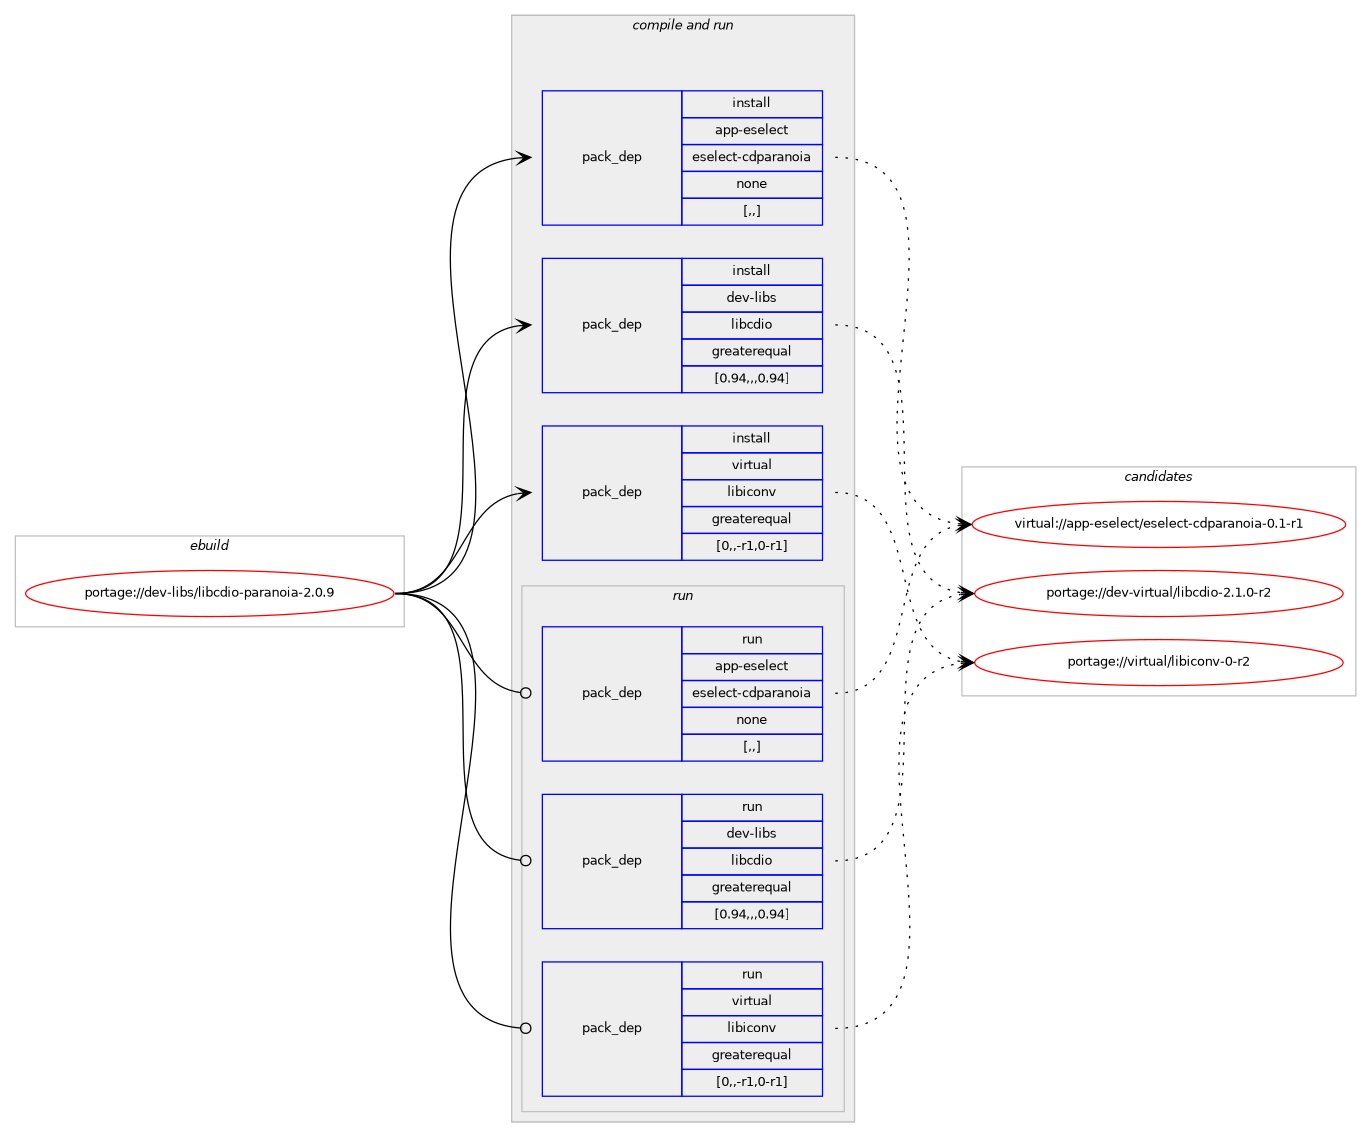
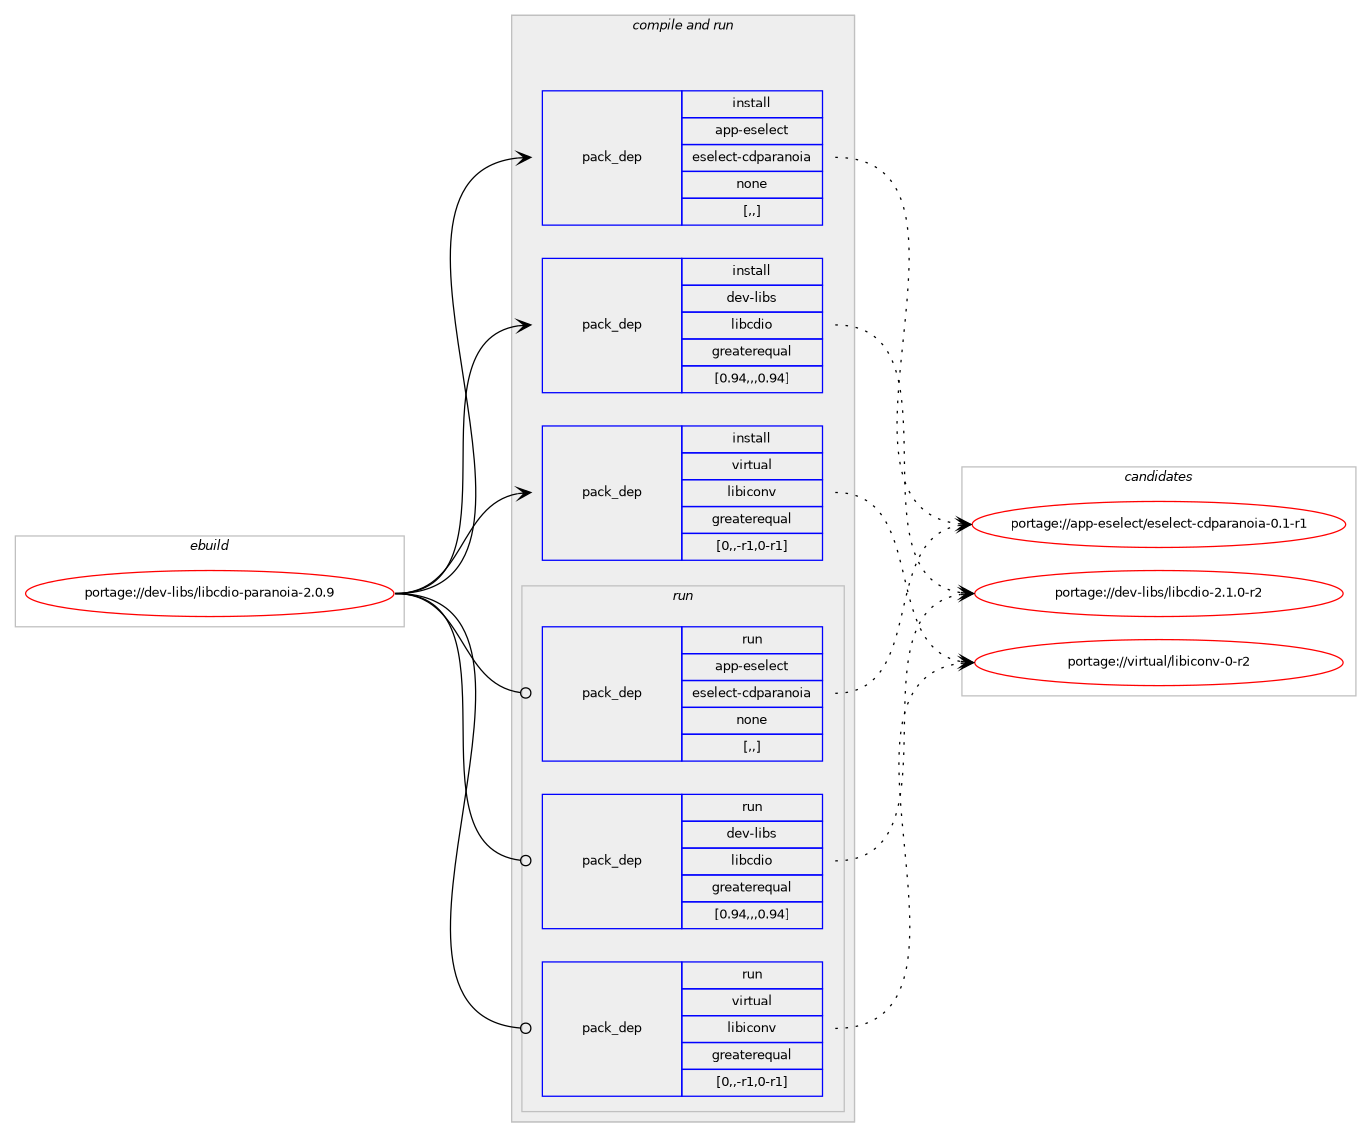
(1159, 524) -> (1159, 524)
(1159, 594) -> (1159, 594)
